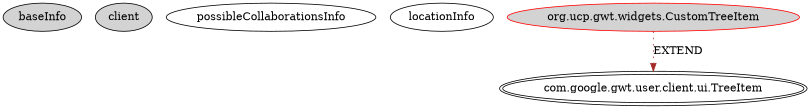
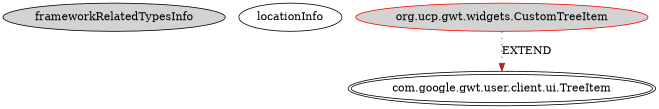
(42, 17) -> none
(124, 17) -> (114, 17)
(271, 17) -> none
